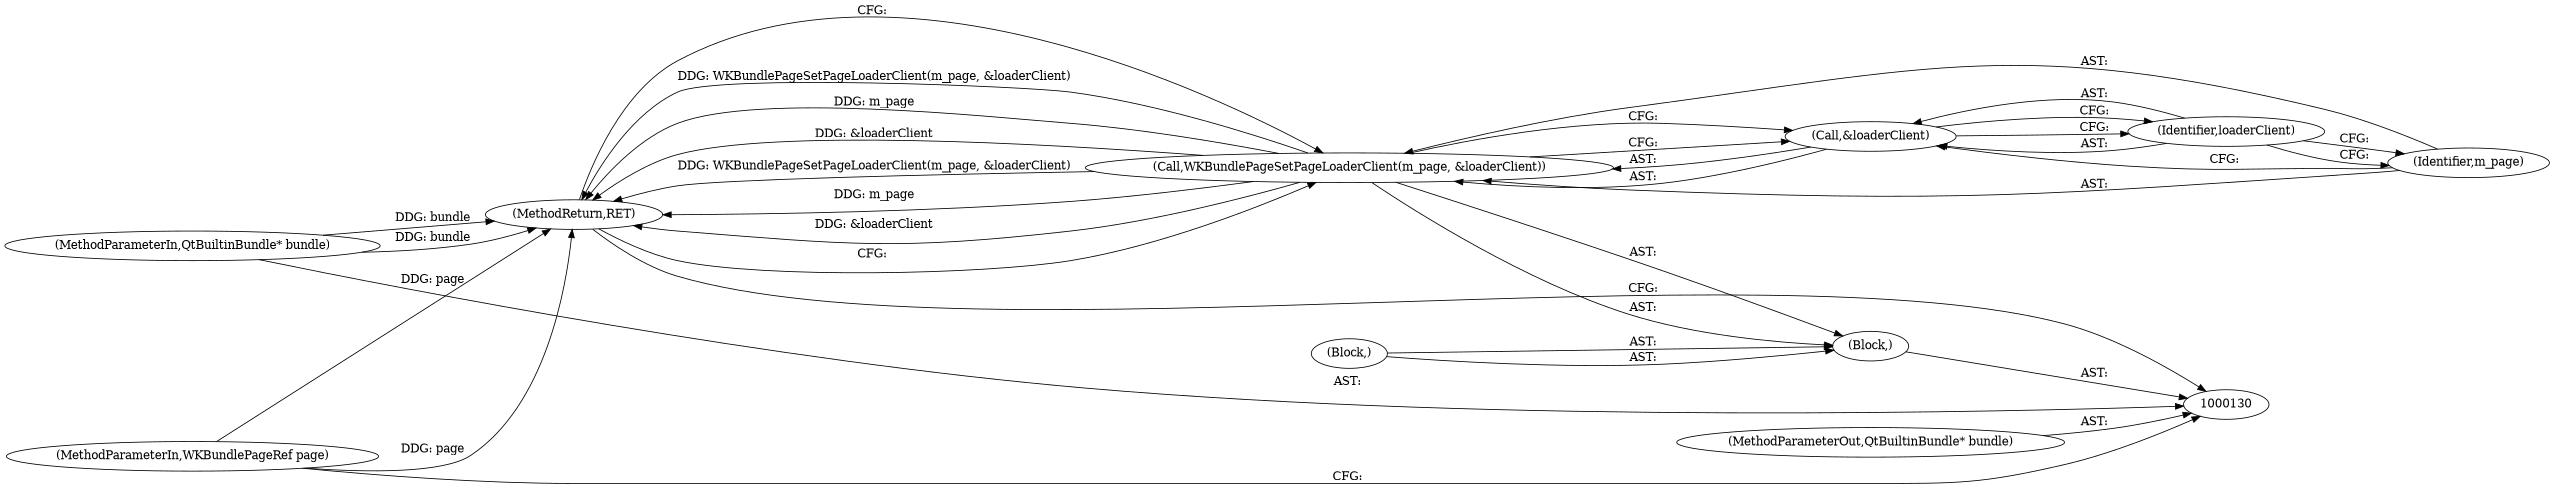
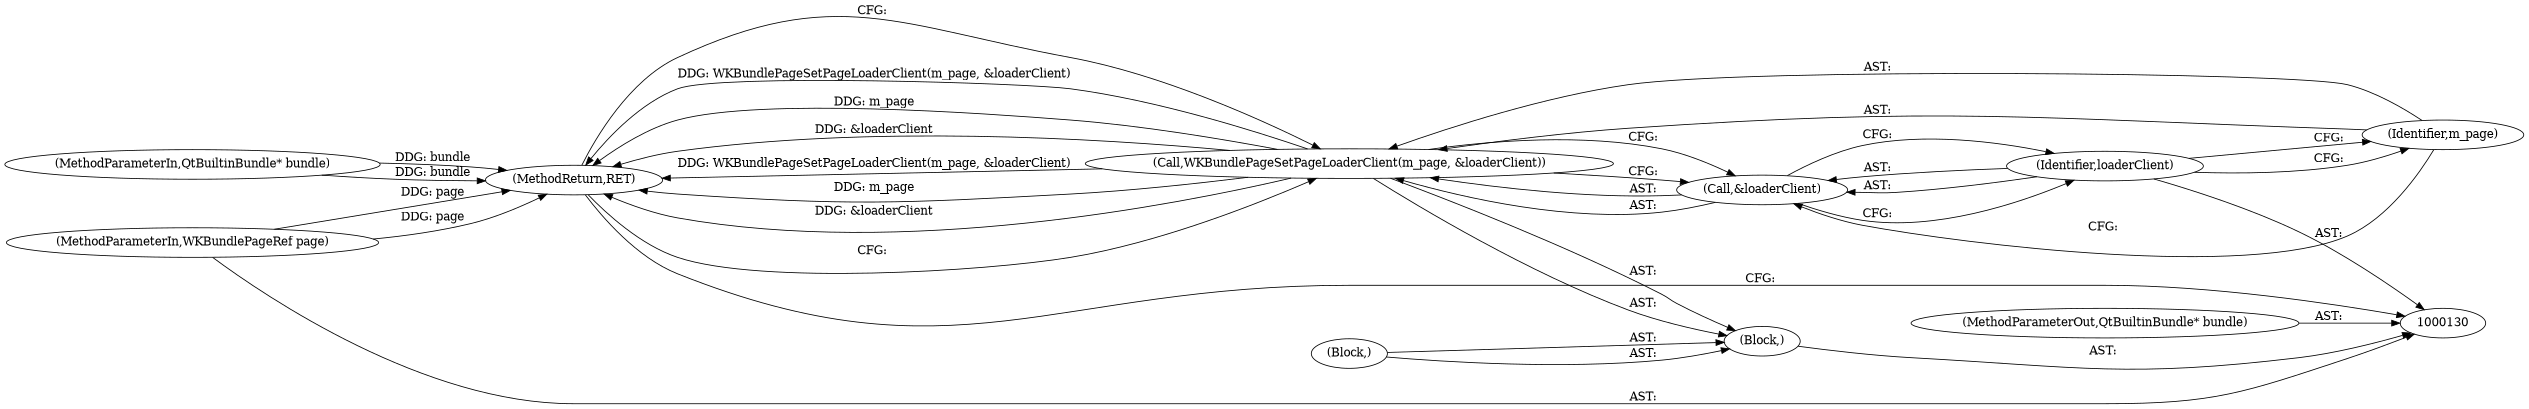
(1212, 397) -> (2292, 229)
(1349, 477) -> (1645, 398)
